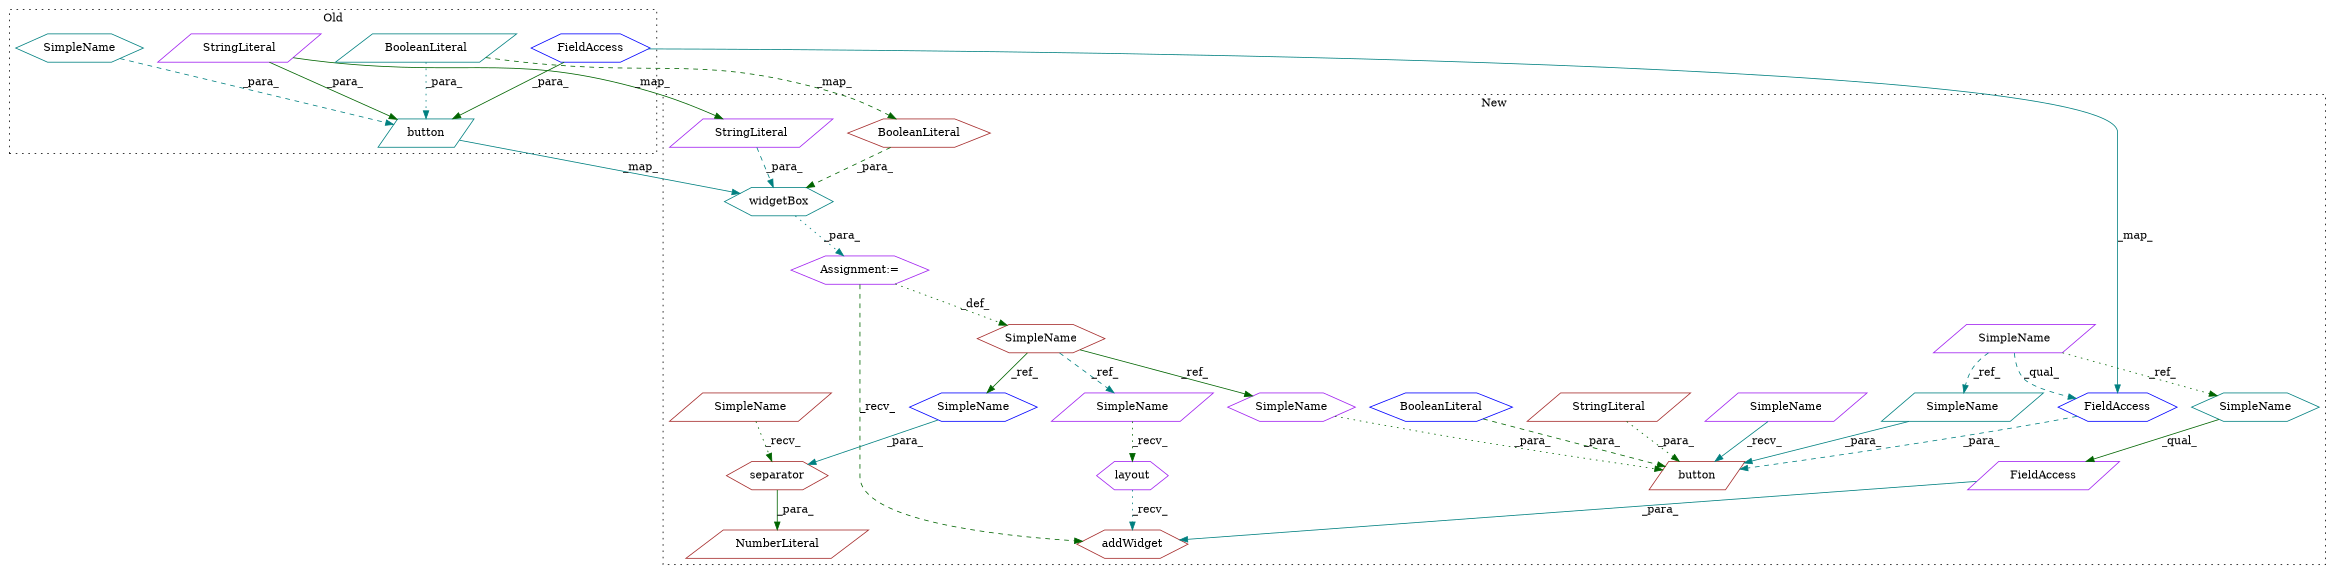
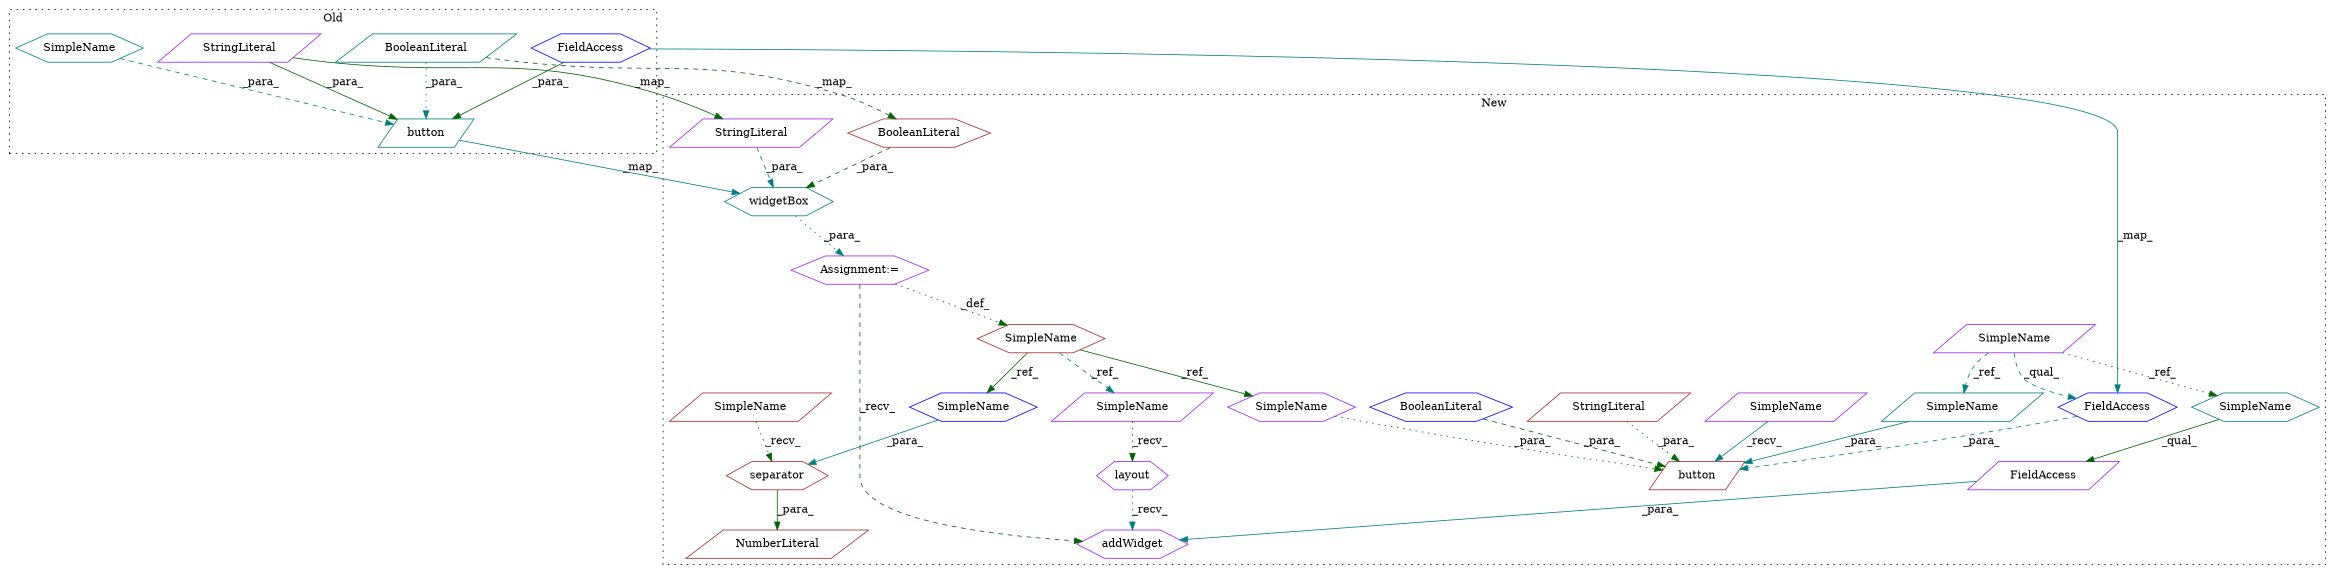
(1132, 544) -> (1132, 544)
